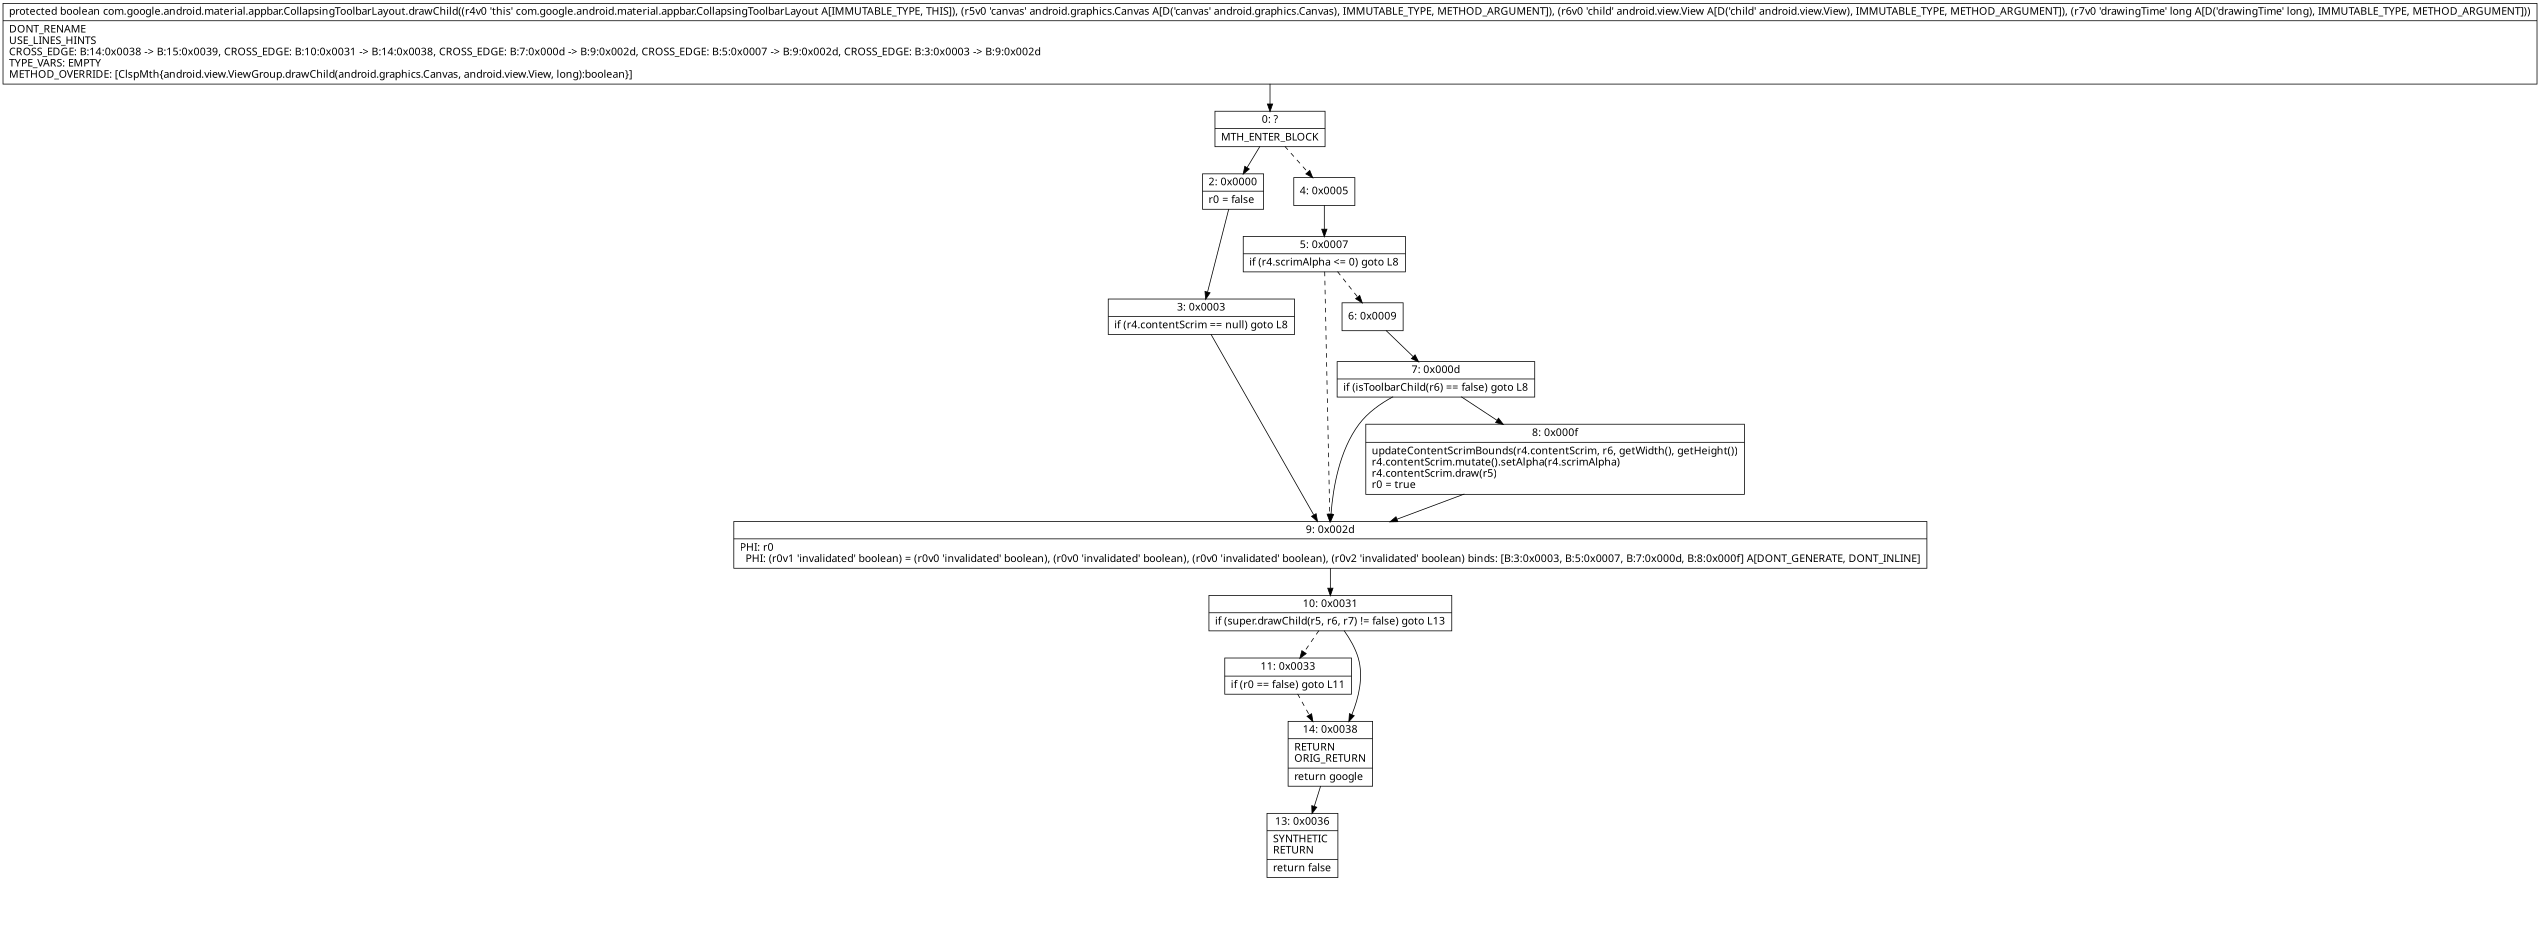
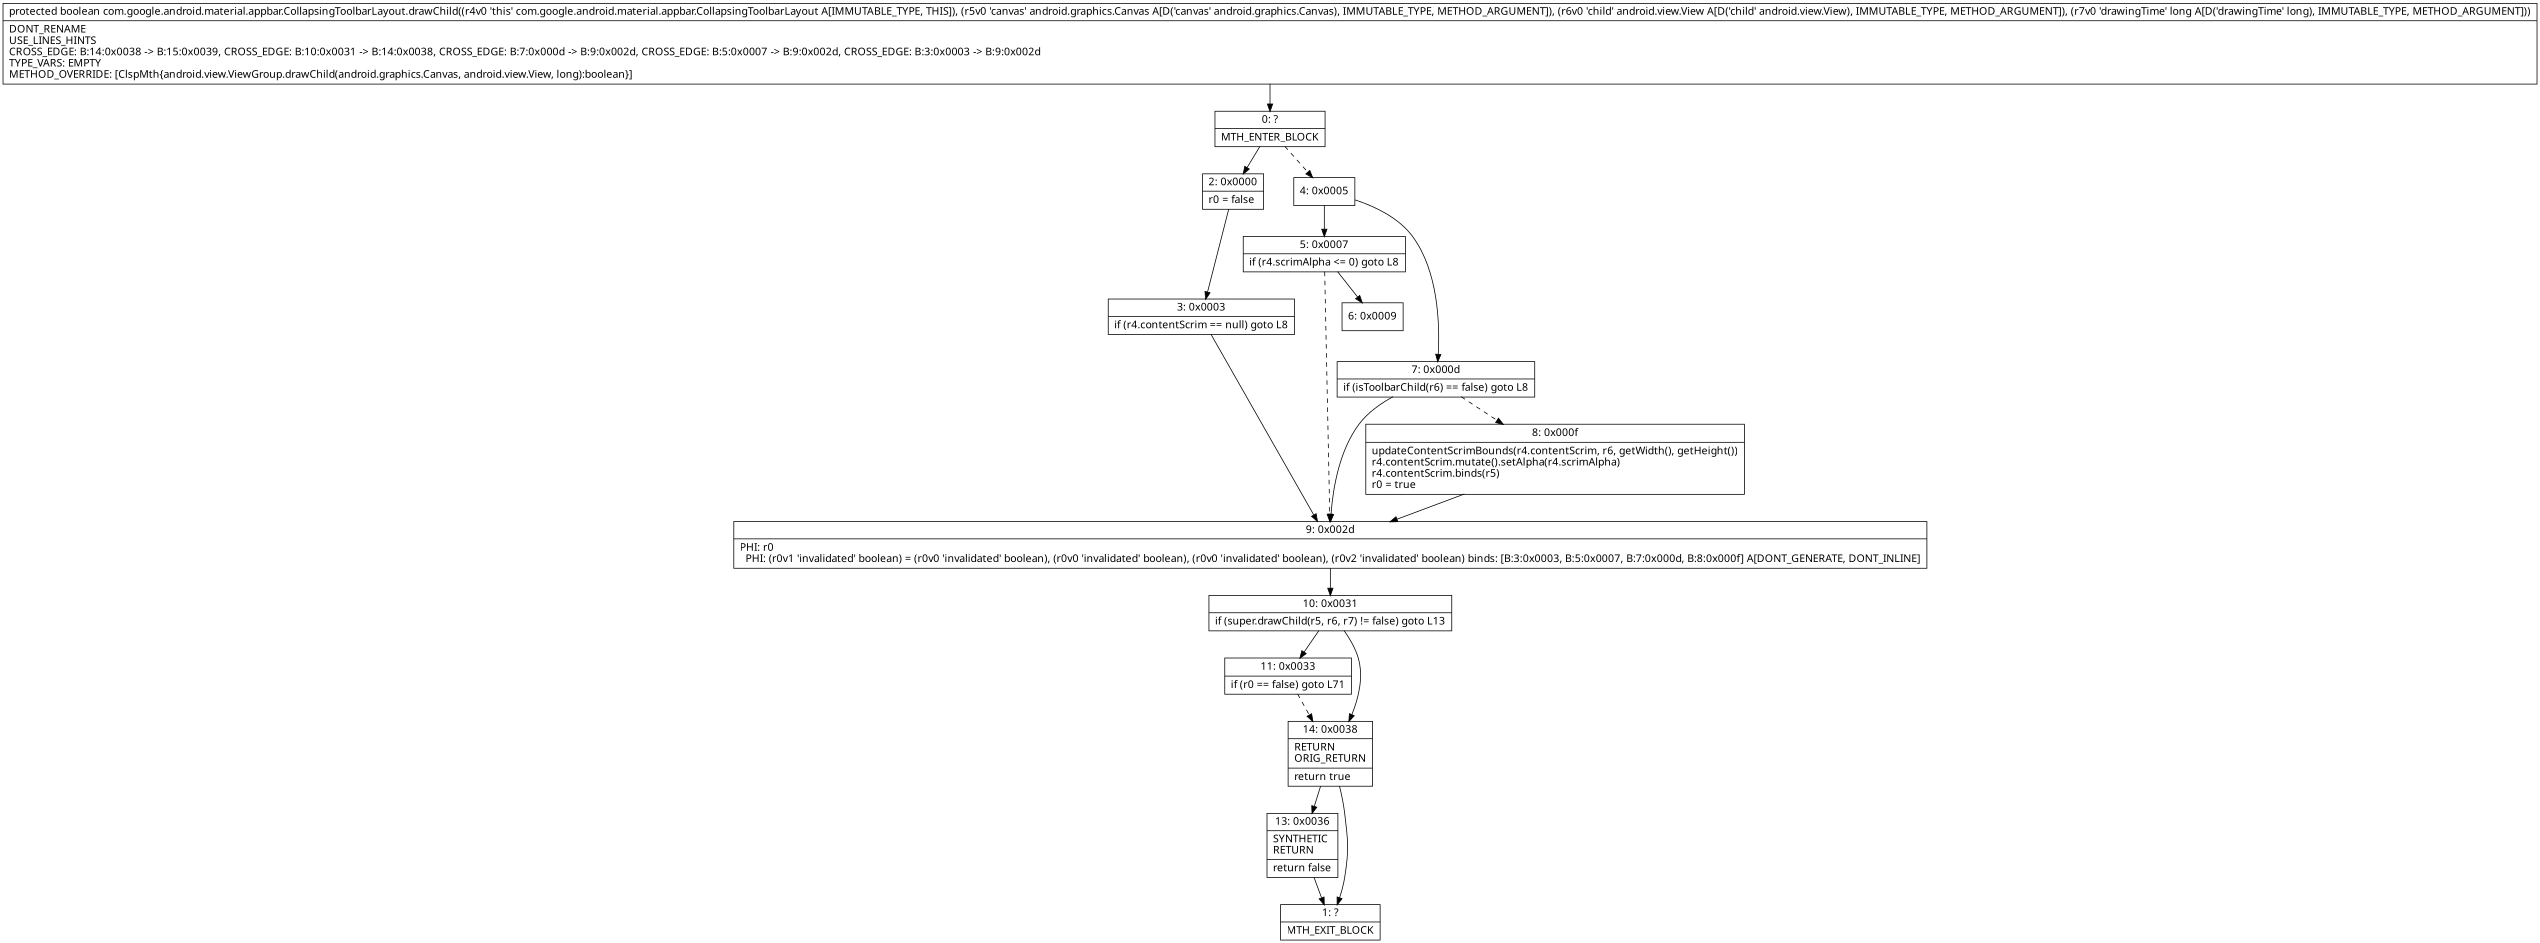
(1348, 284) -> (1348, 284)
(1400, 344) -> (1425, 260)
(1479, 408) -> (1479, 408)
(1434, 474) -> (1436, 474)
(1311, 641) -> (1311, 641)
(1288, 685) -> (1288, 685)
(1329, 777) -> (1323, 777)
none -> (1330, 922)
